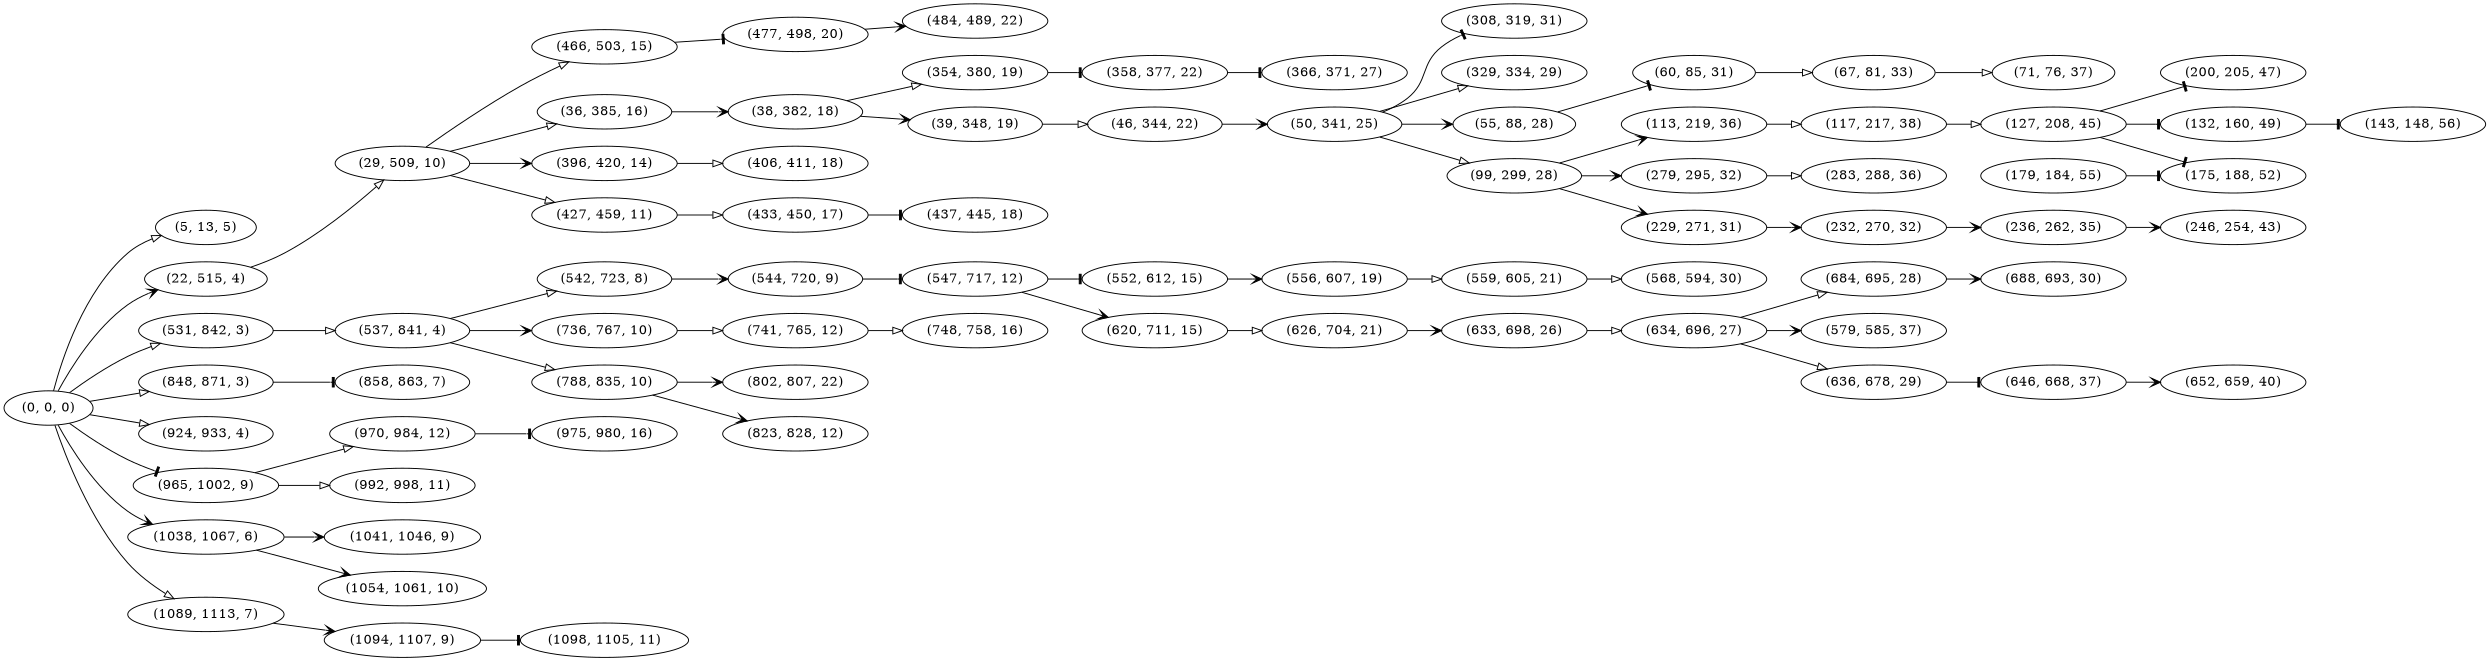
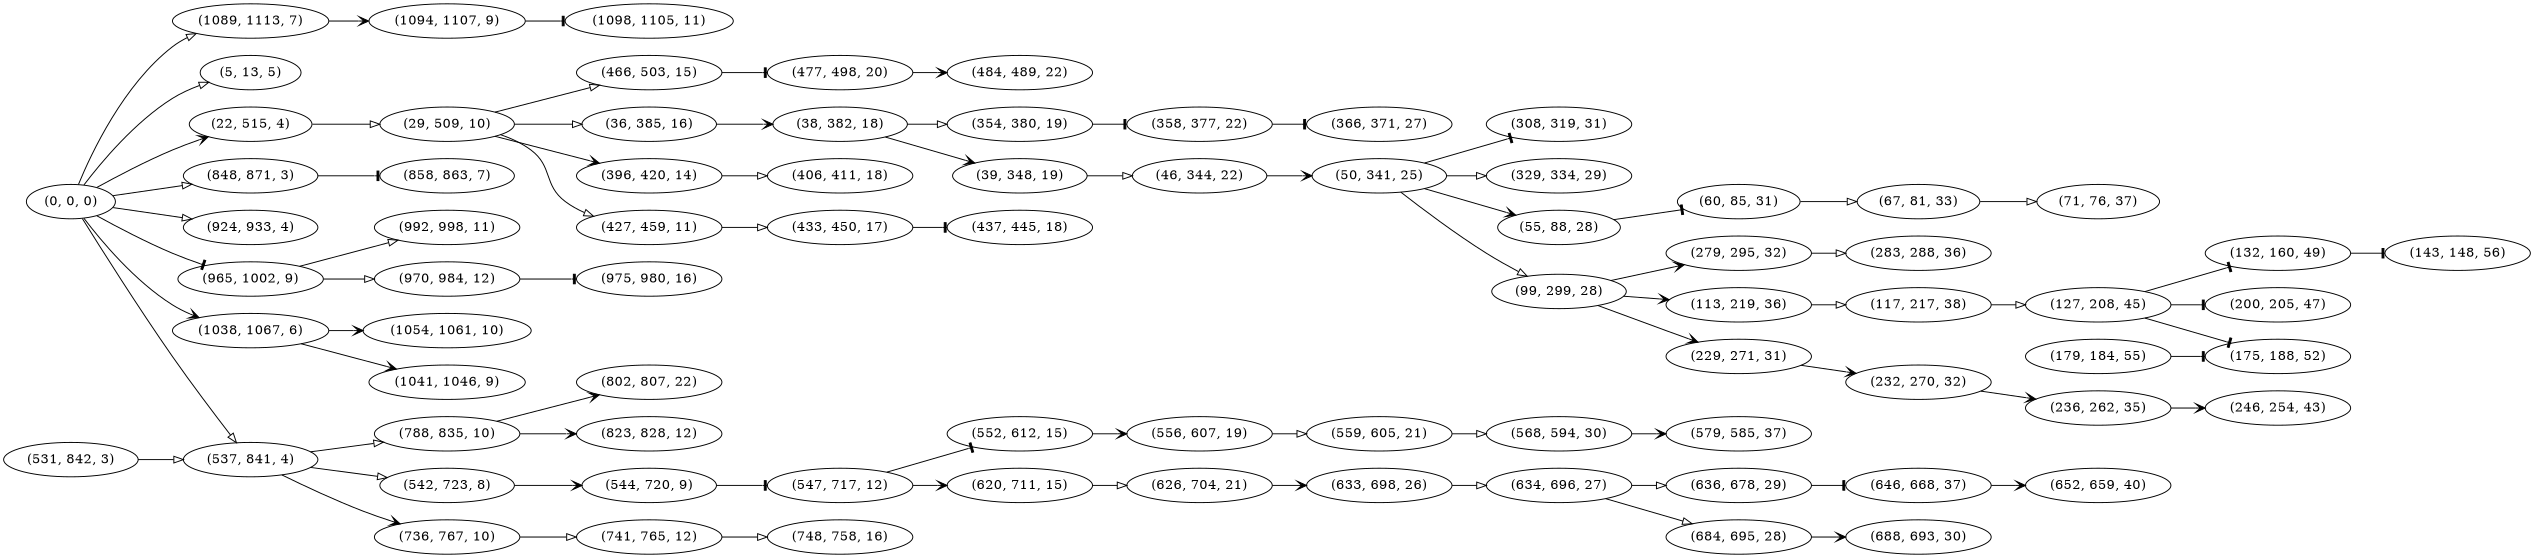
(1779, 331) -> (1644, 434)
(109, 367) -> (154, 329)
